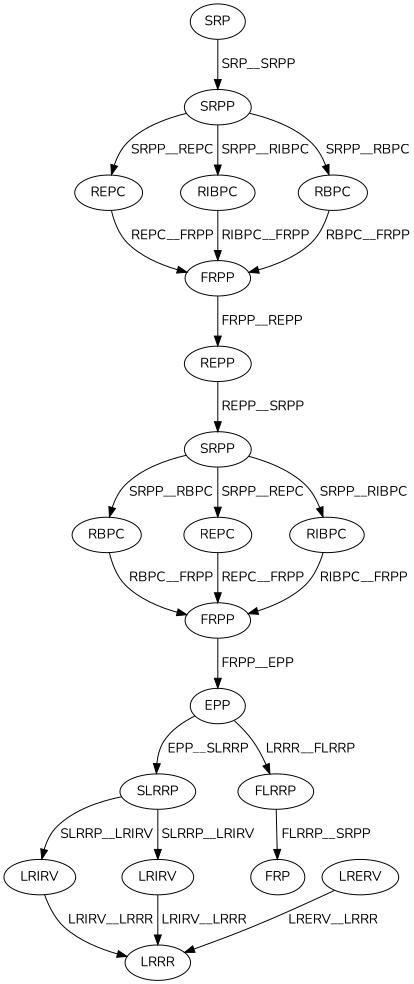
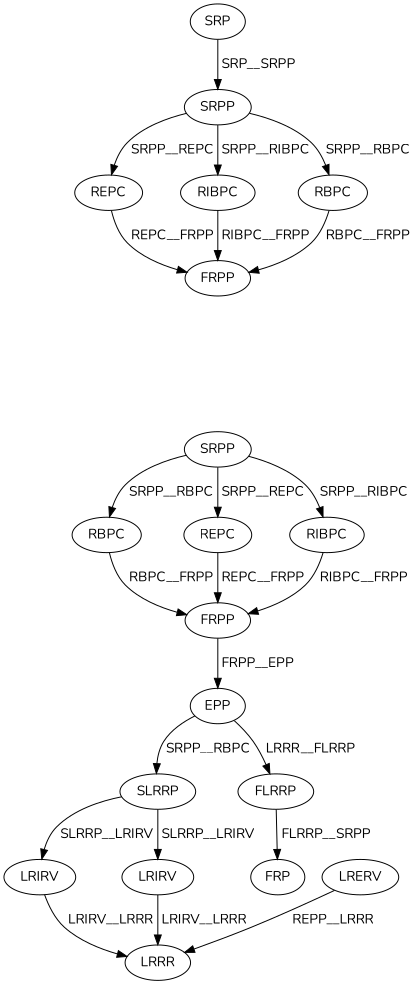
(218, 364) -> none
(206, 749) -> (206, 749)
(331, 920) -> (331, 920)
